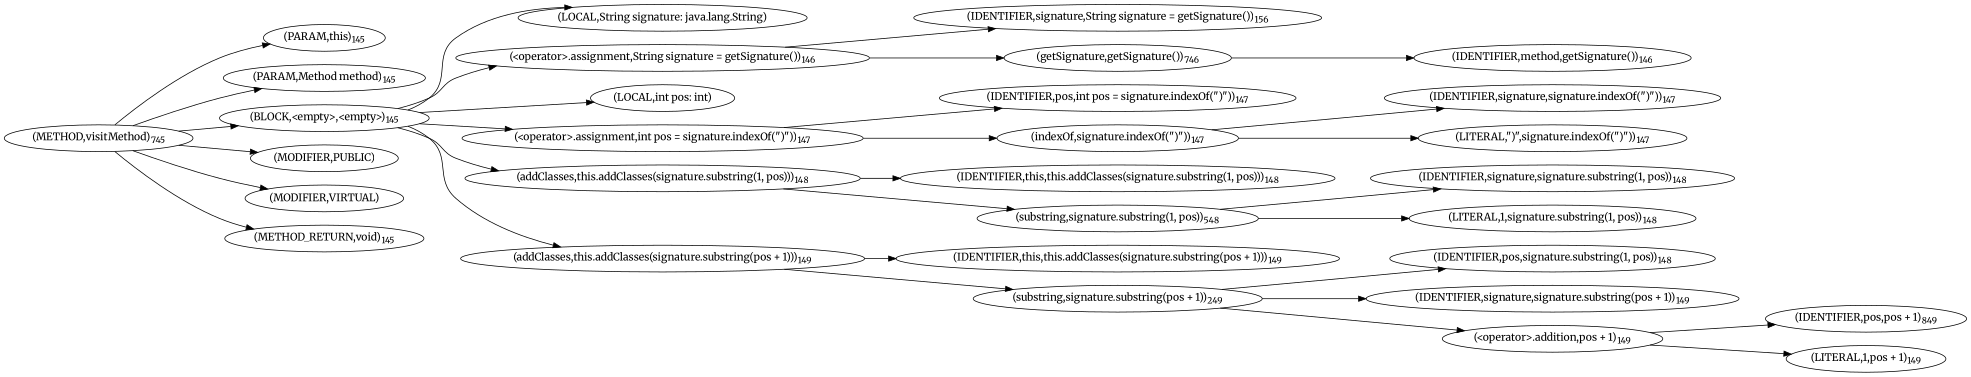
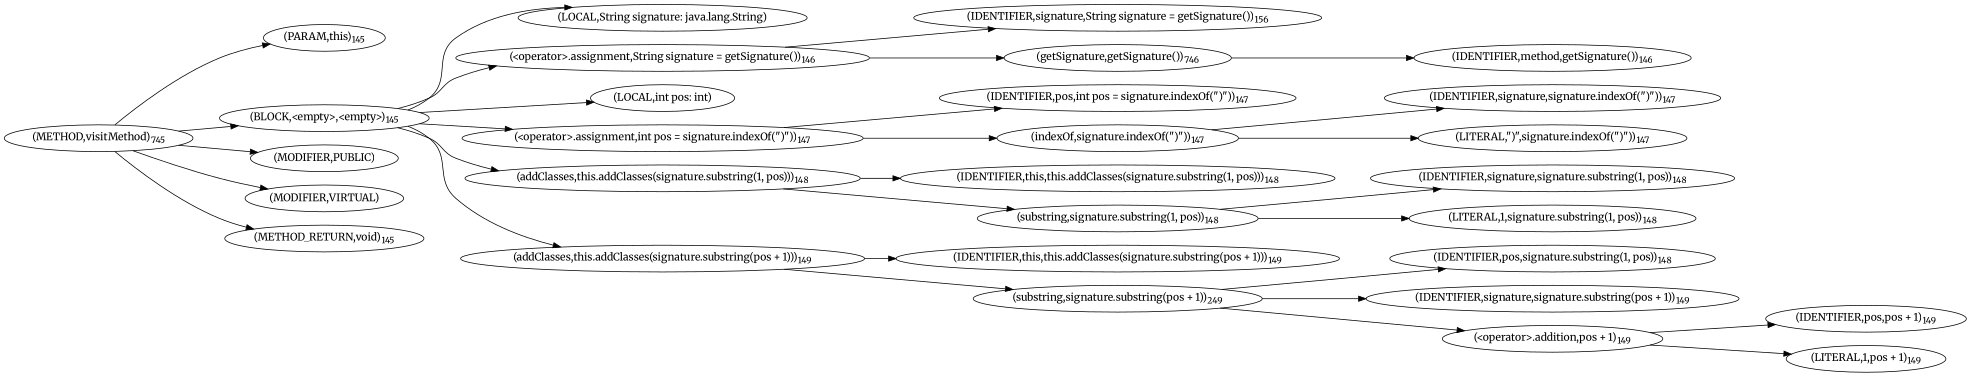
(324, 78) -> none
(1212, 217) -> (1212, 217)
(1930, 318) -> (1930, 318)
